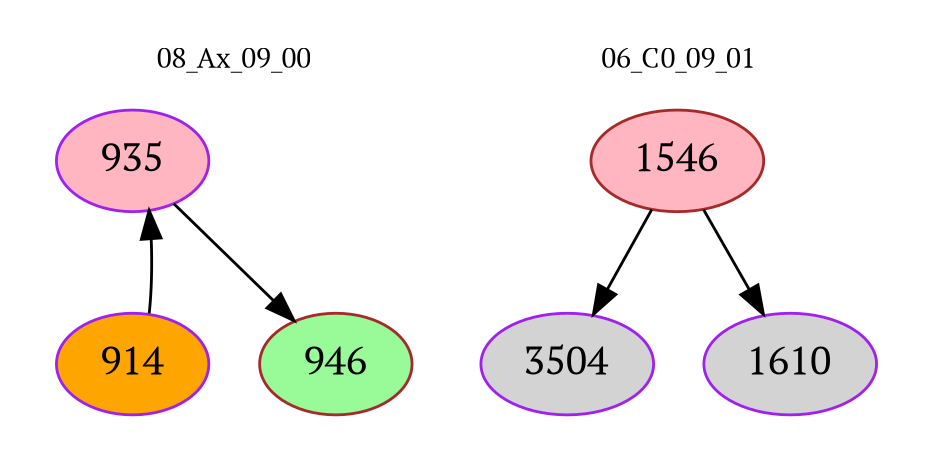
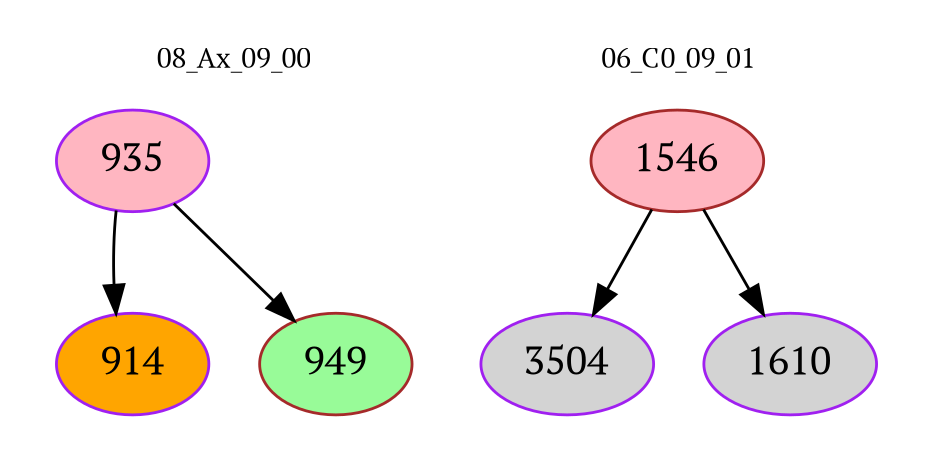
(152, 276) -> (114, 248)
(336, 364) -> (336, 364)
